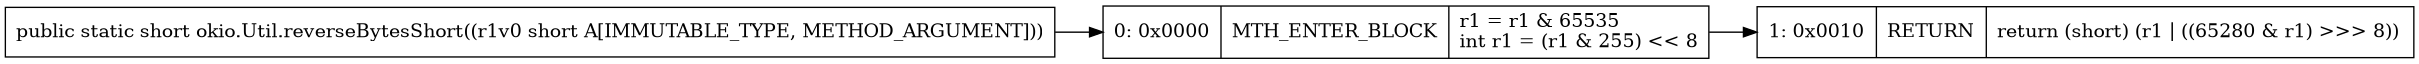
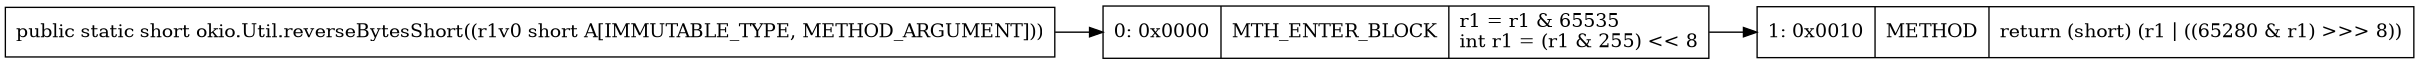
(1931, 31) -> (1932, 31)
